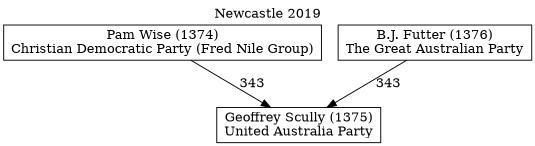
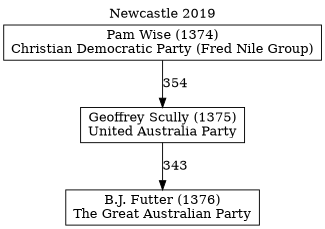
(371, 81) -> (163, 162)
(252, 84) -> (176, 84)
